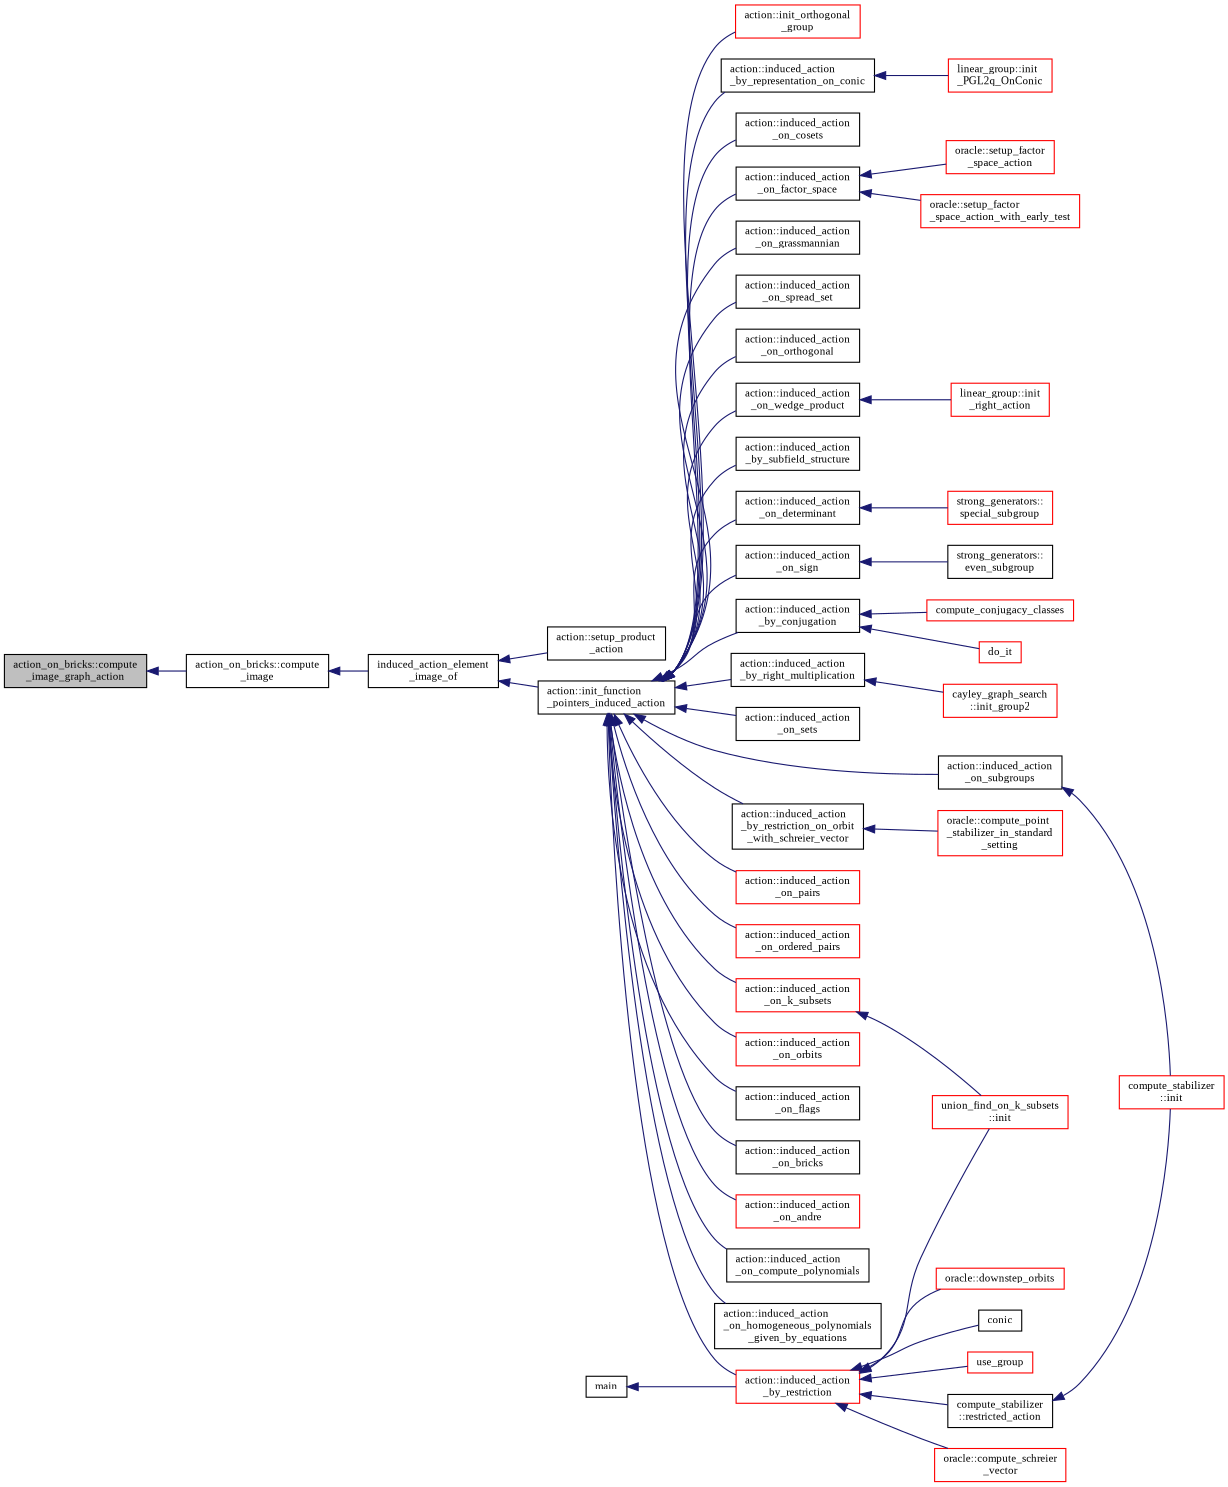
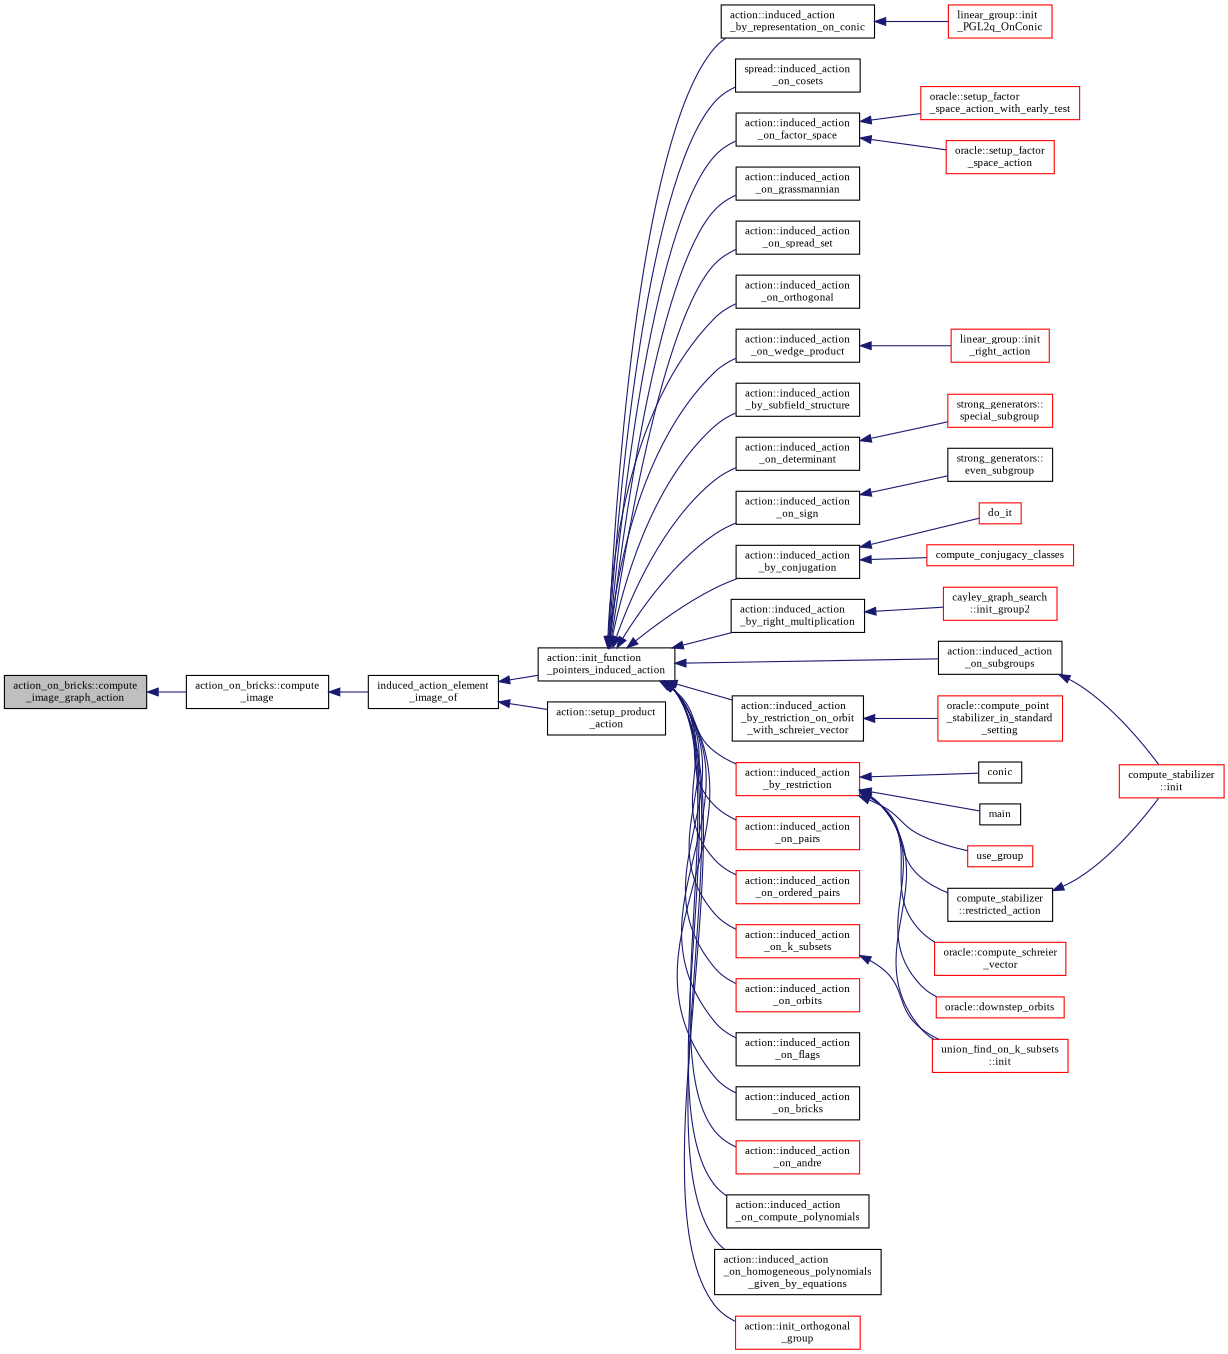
(798, 130) -> (798, 76)
(798, 724) -> none
(687, 1387) -> (926, 801)
